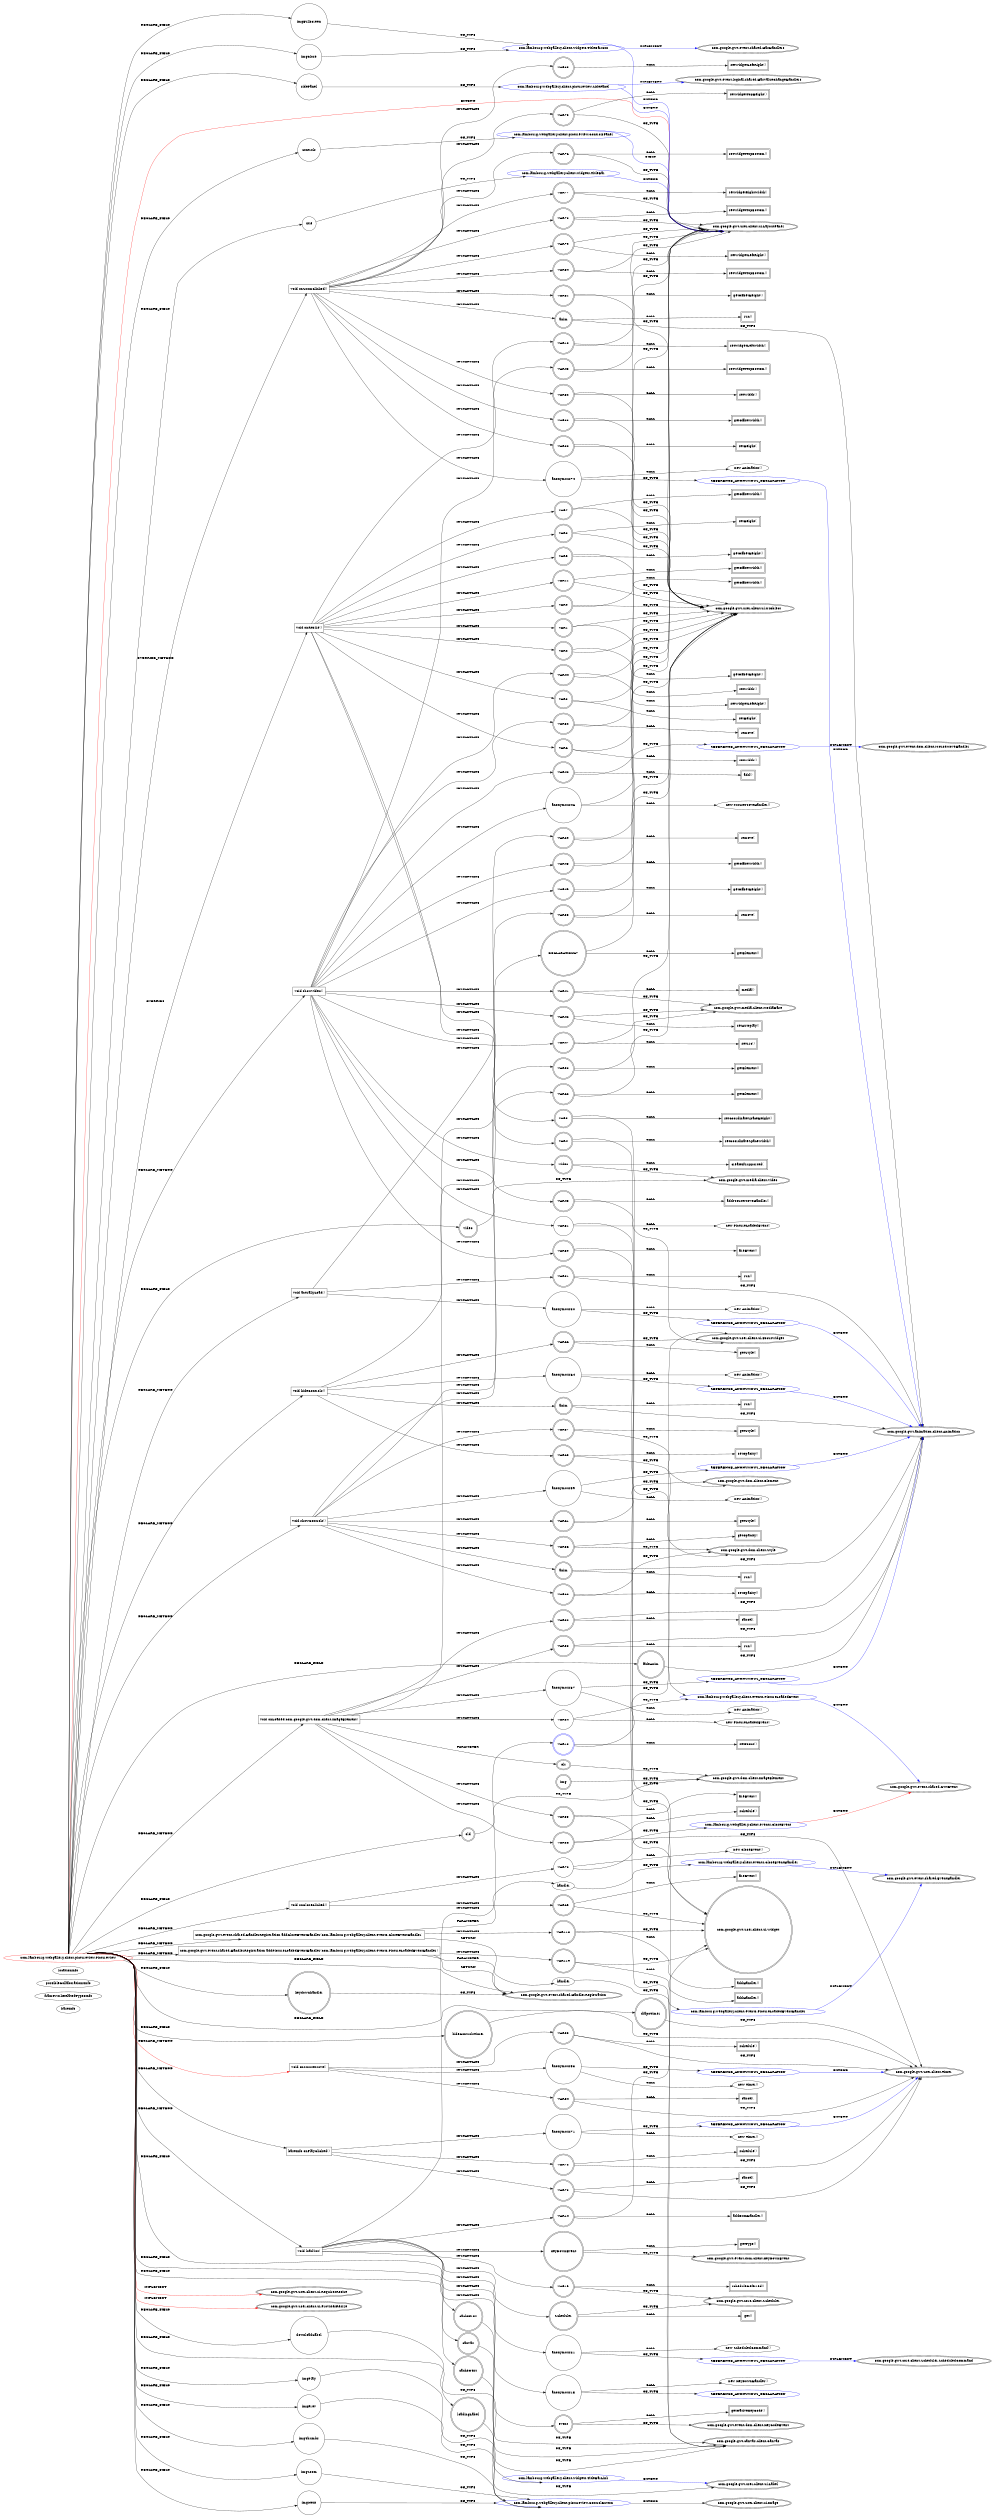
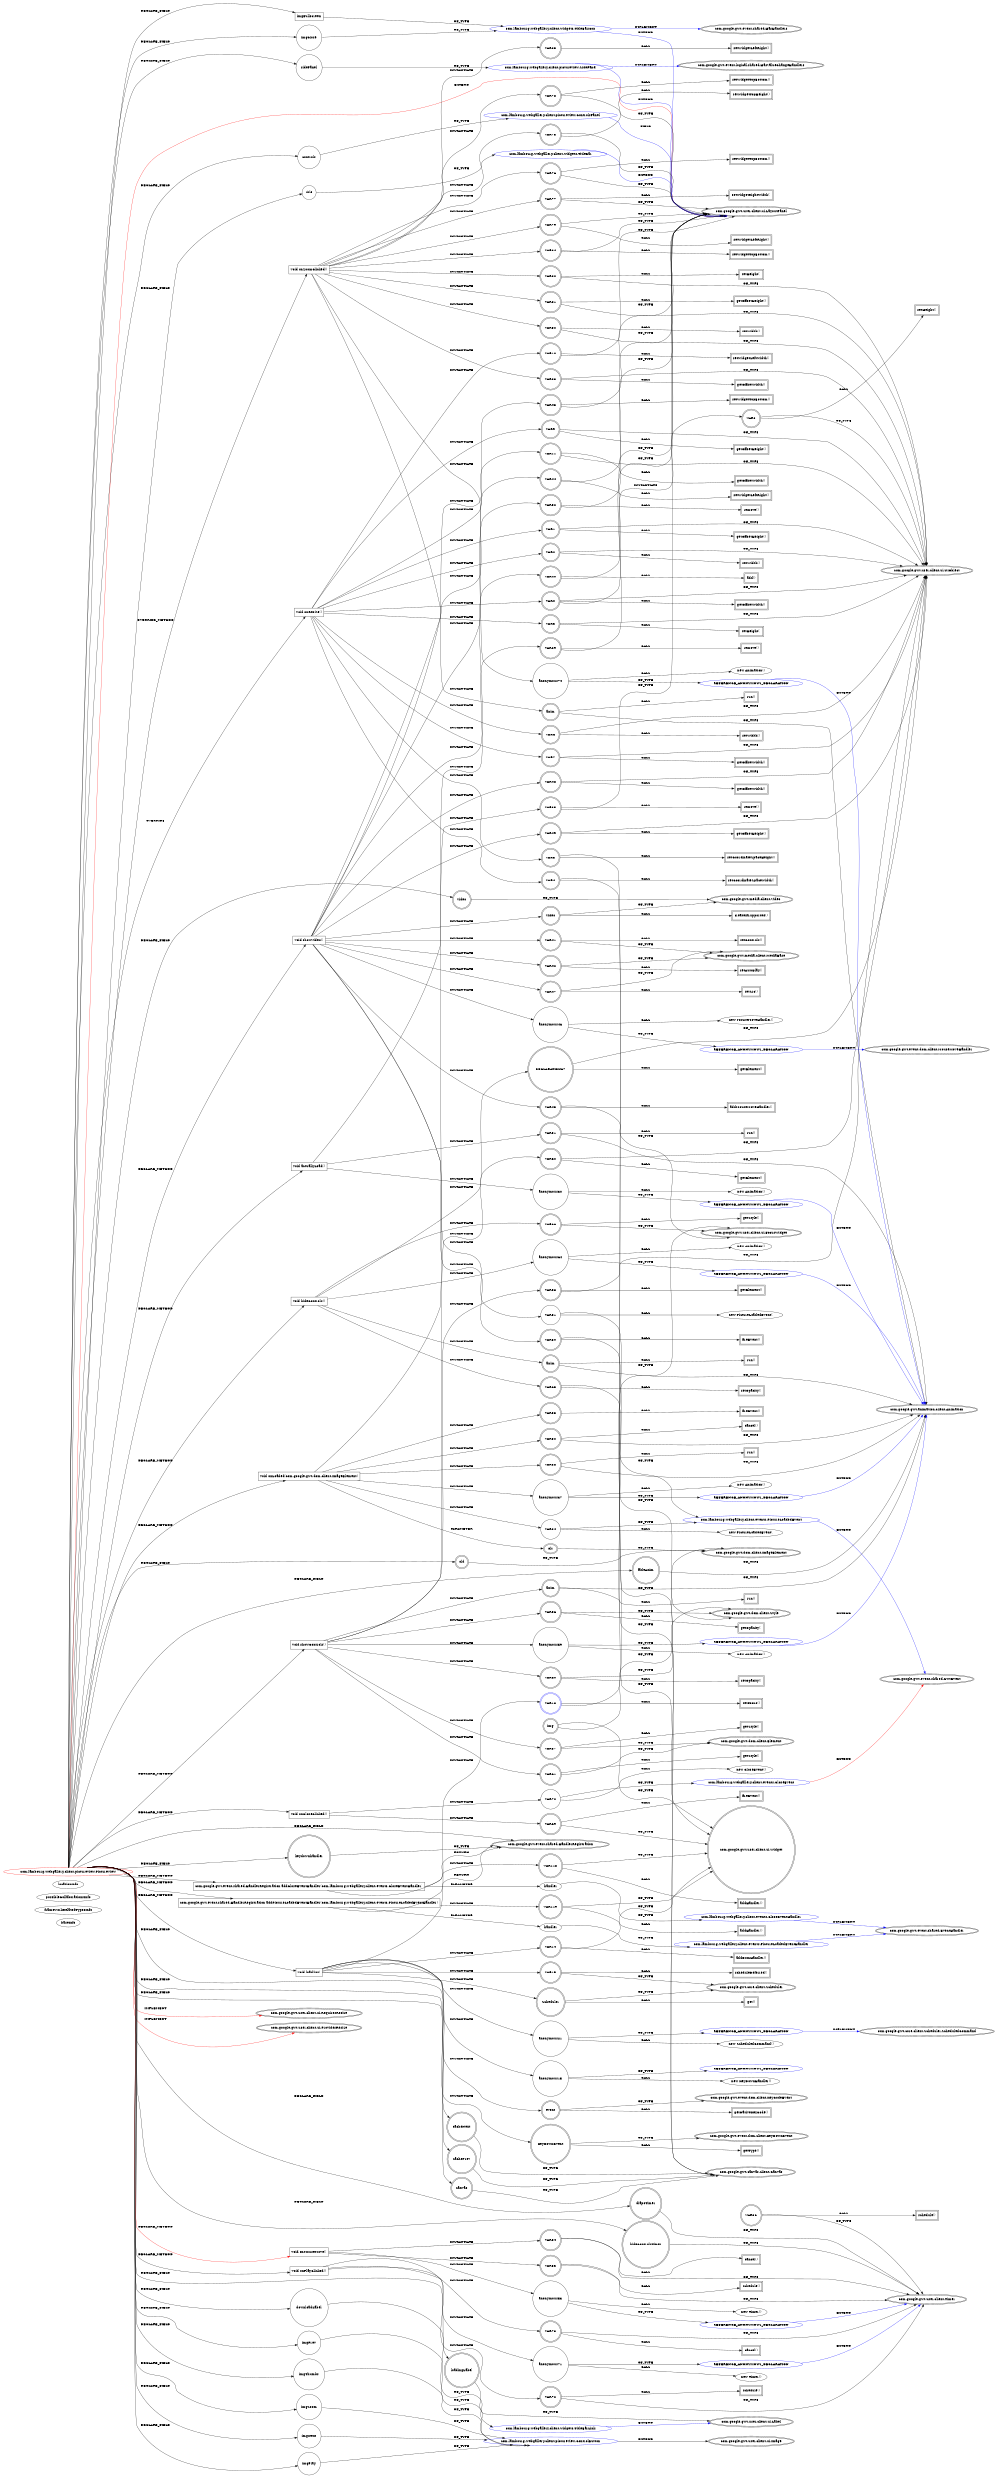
(309, 22) -> (309, 17)
(430, 568) -> (629, 489)
(748, 990) -> (751, 940)
(427, 1796) -> none
(652, 1848) -> (619, 1777)
(309, 2151) -> (309, 2271)
